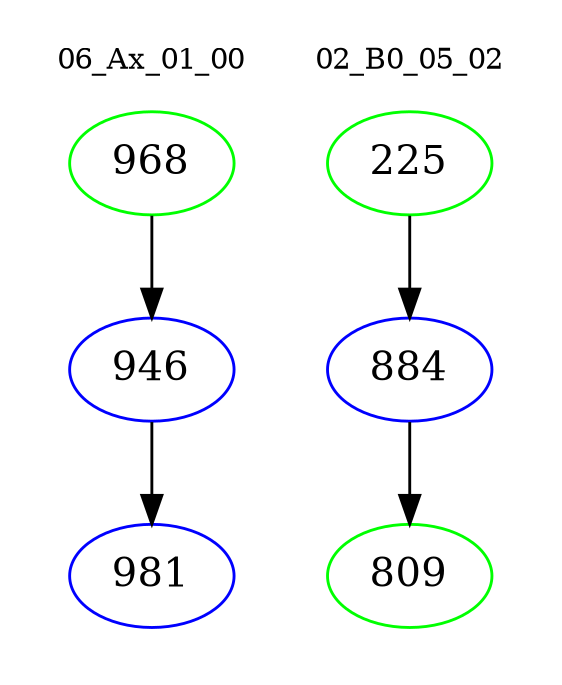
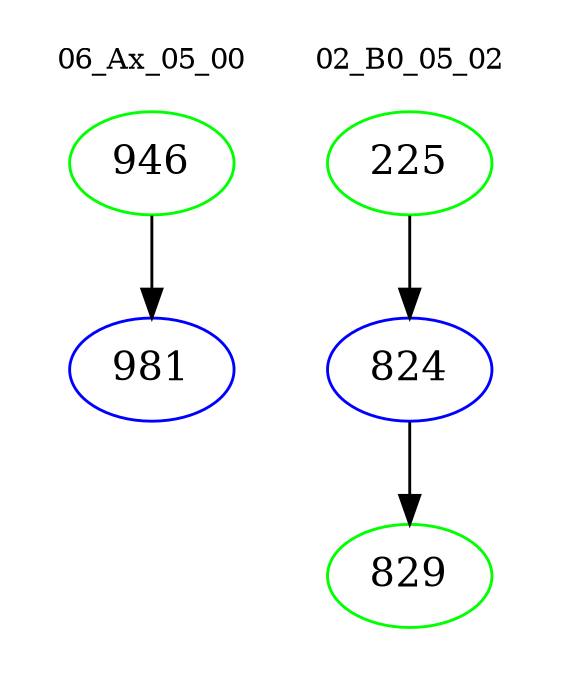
(152, 62) -> (152, 62)
(152, 163) -> none
(152, 370) -> (152, 163)
(410, 370) -> (410, 370)
(410, 576) -> (410, 576)
